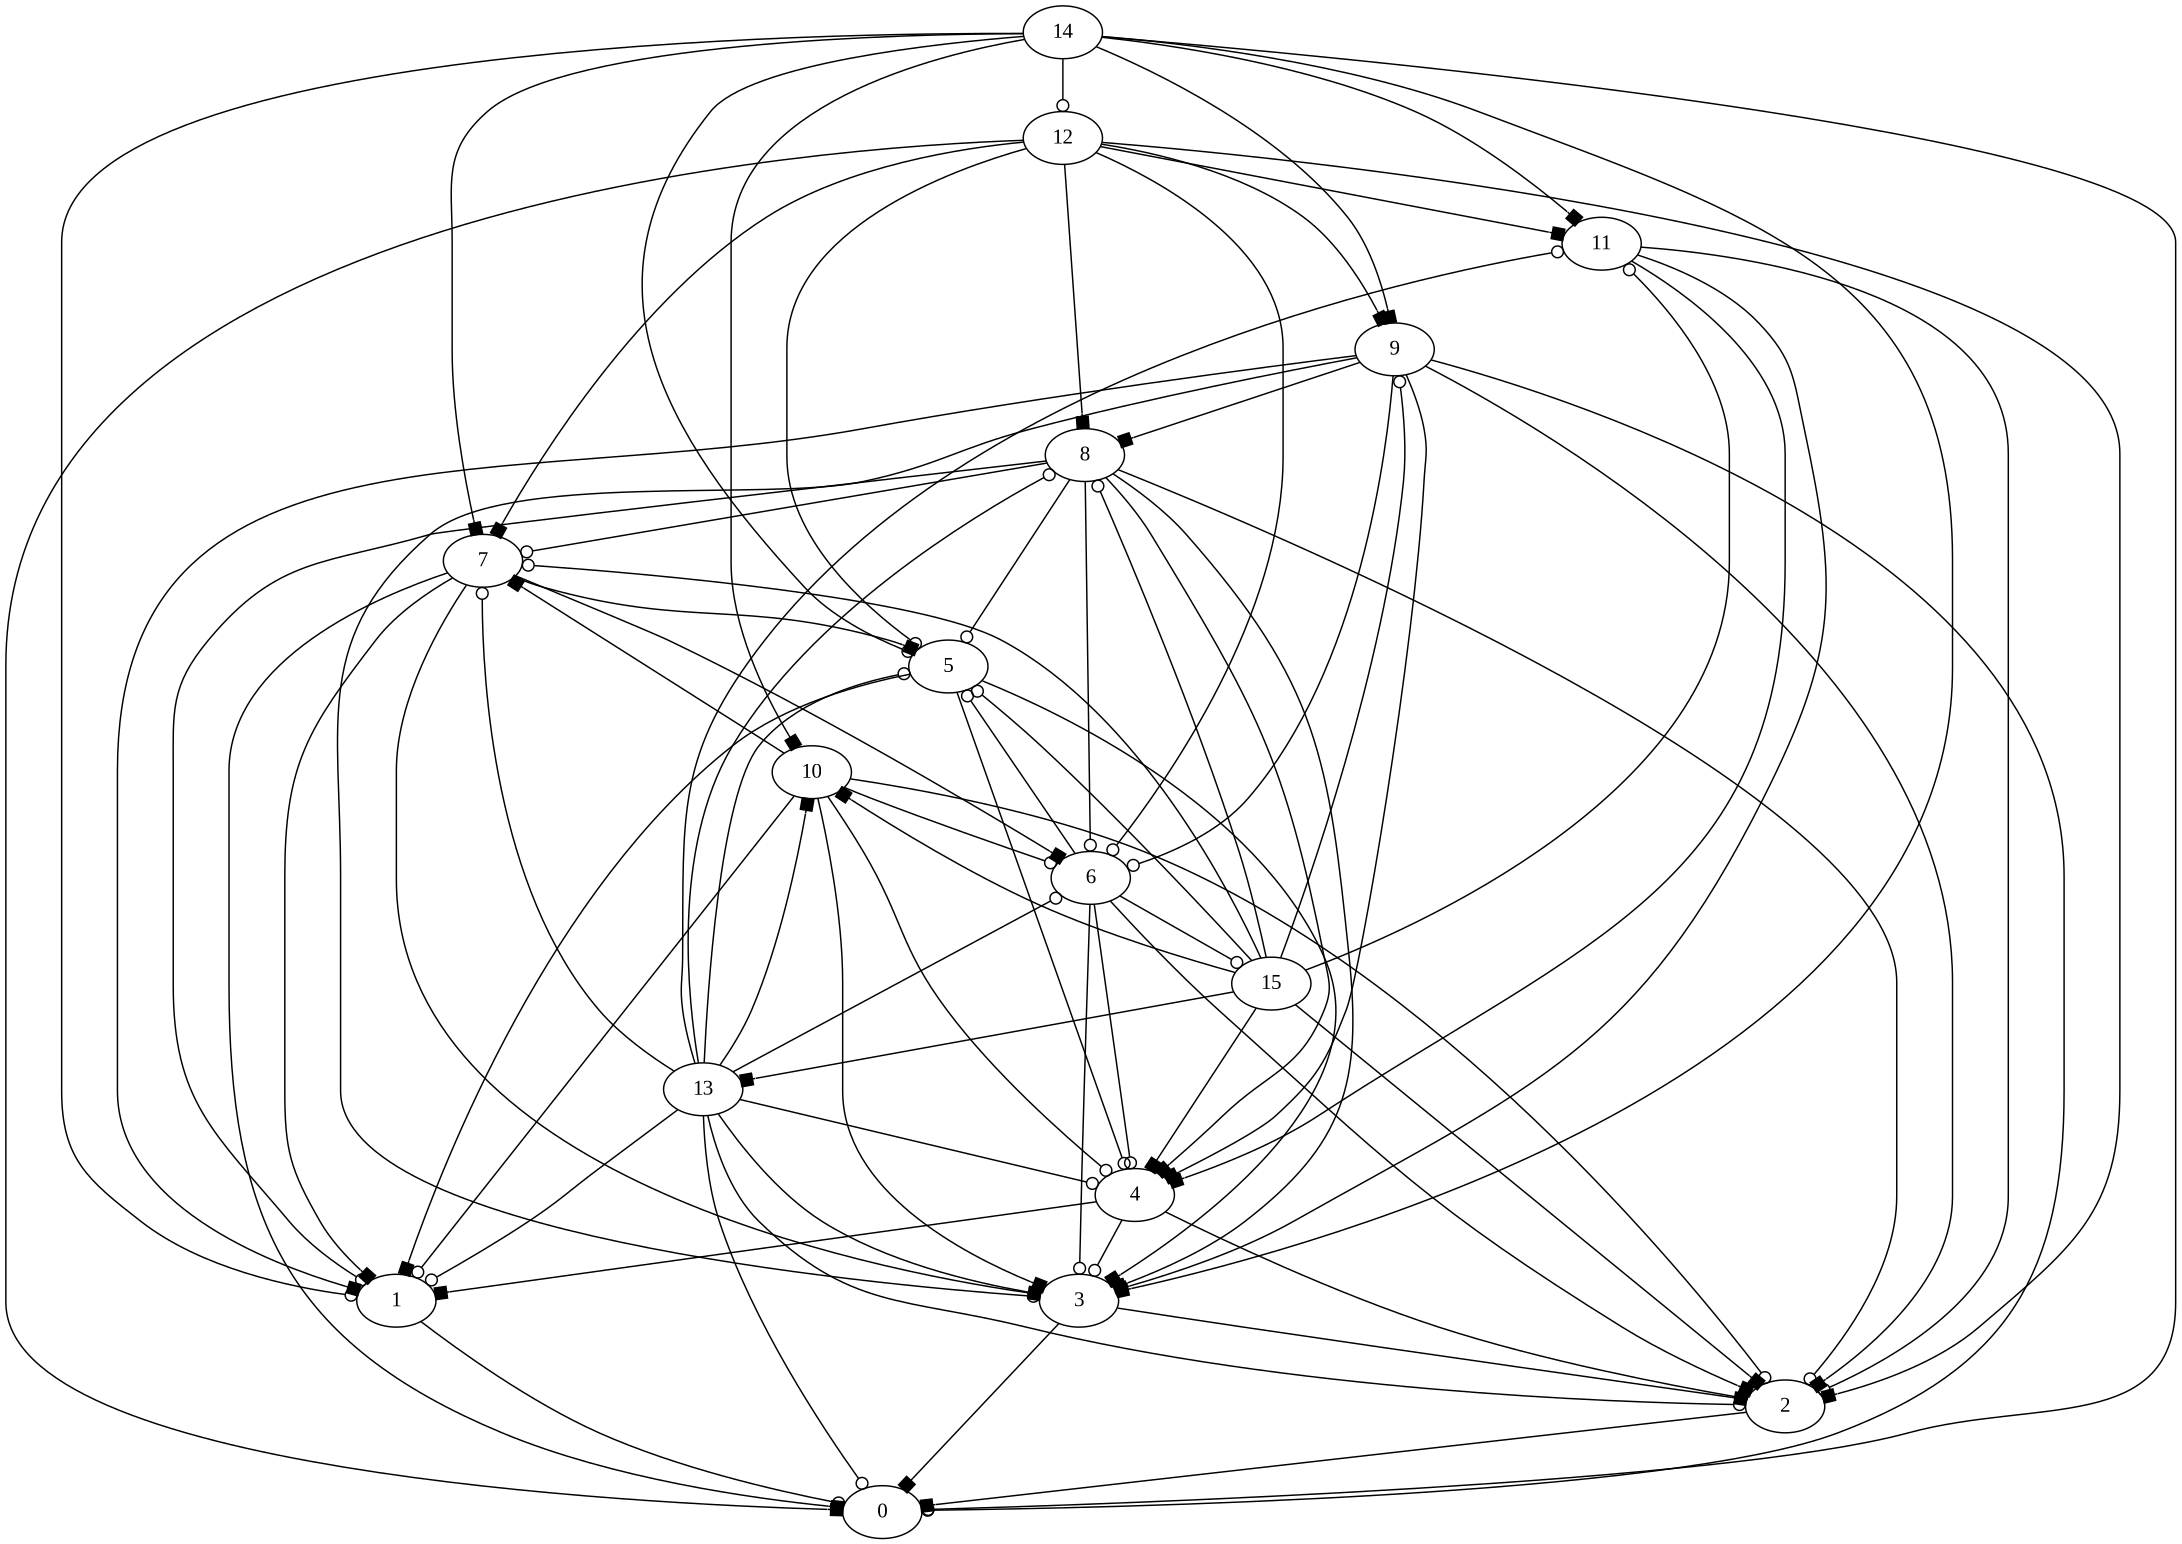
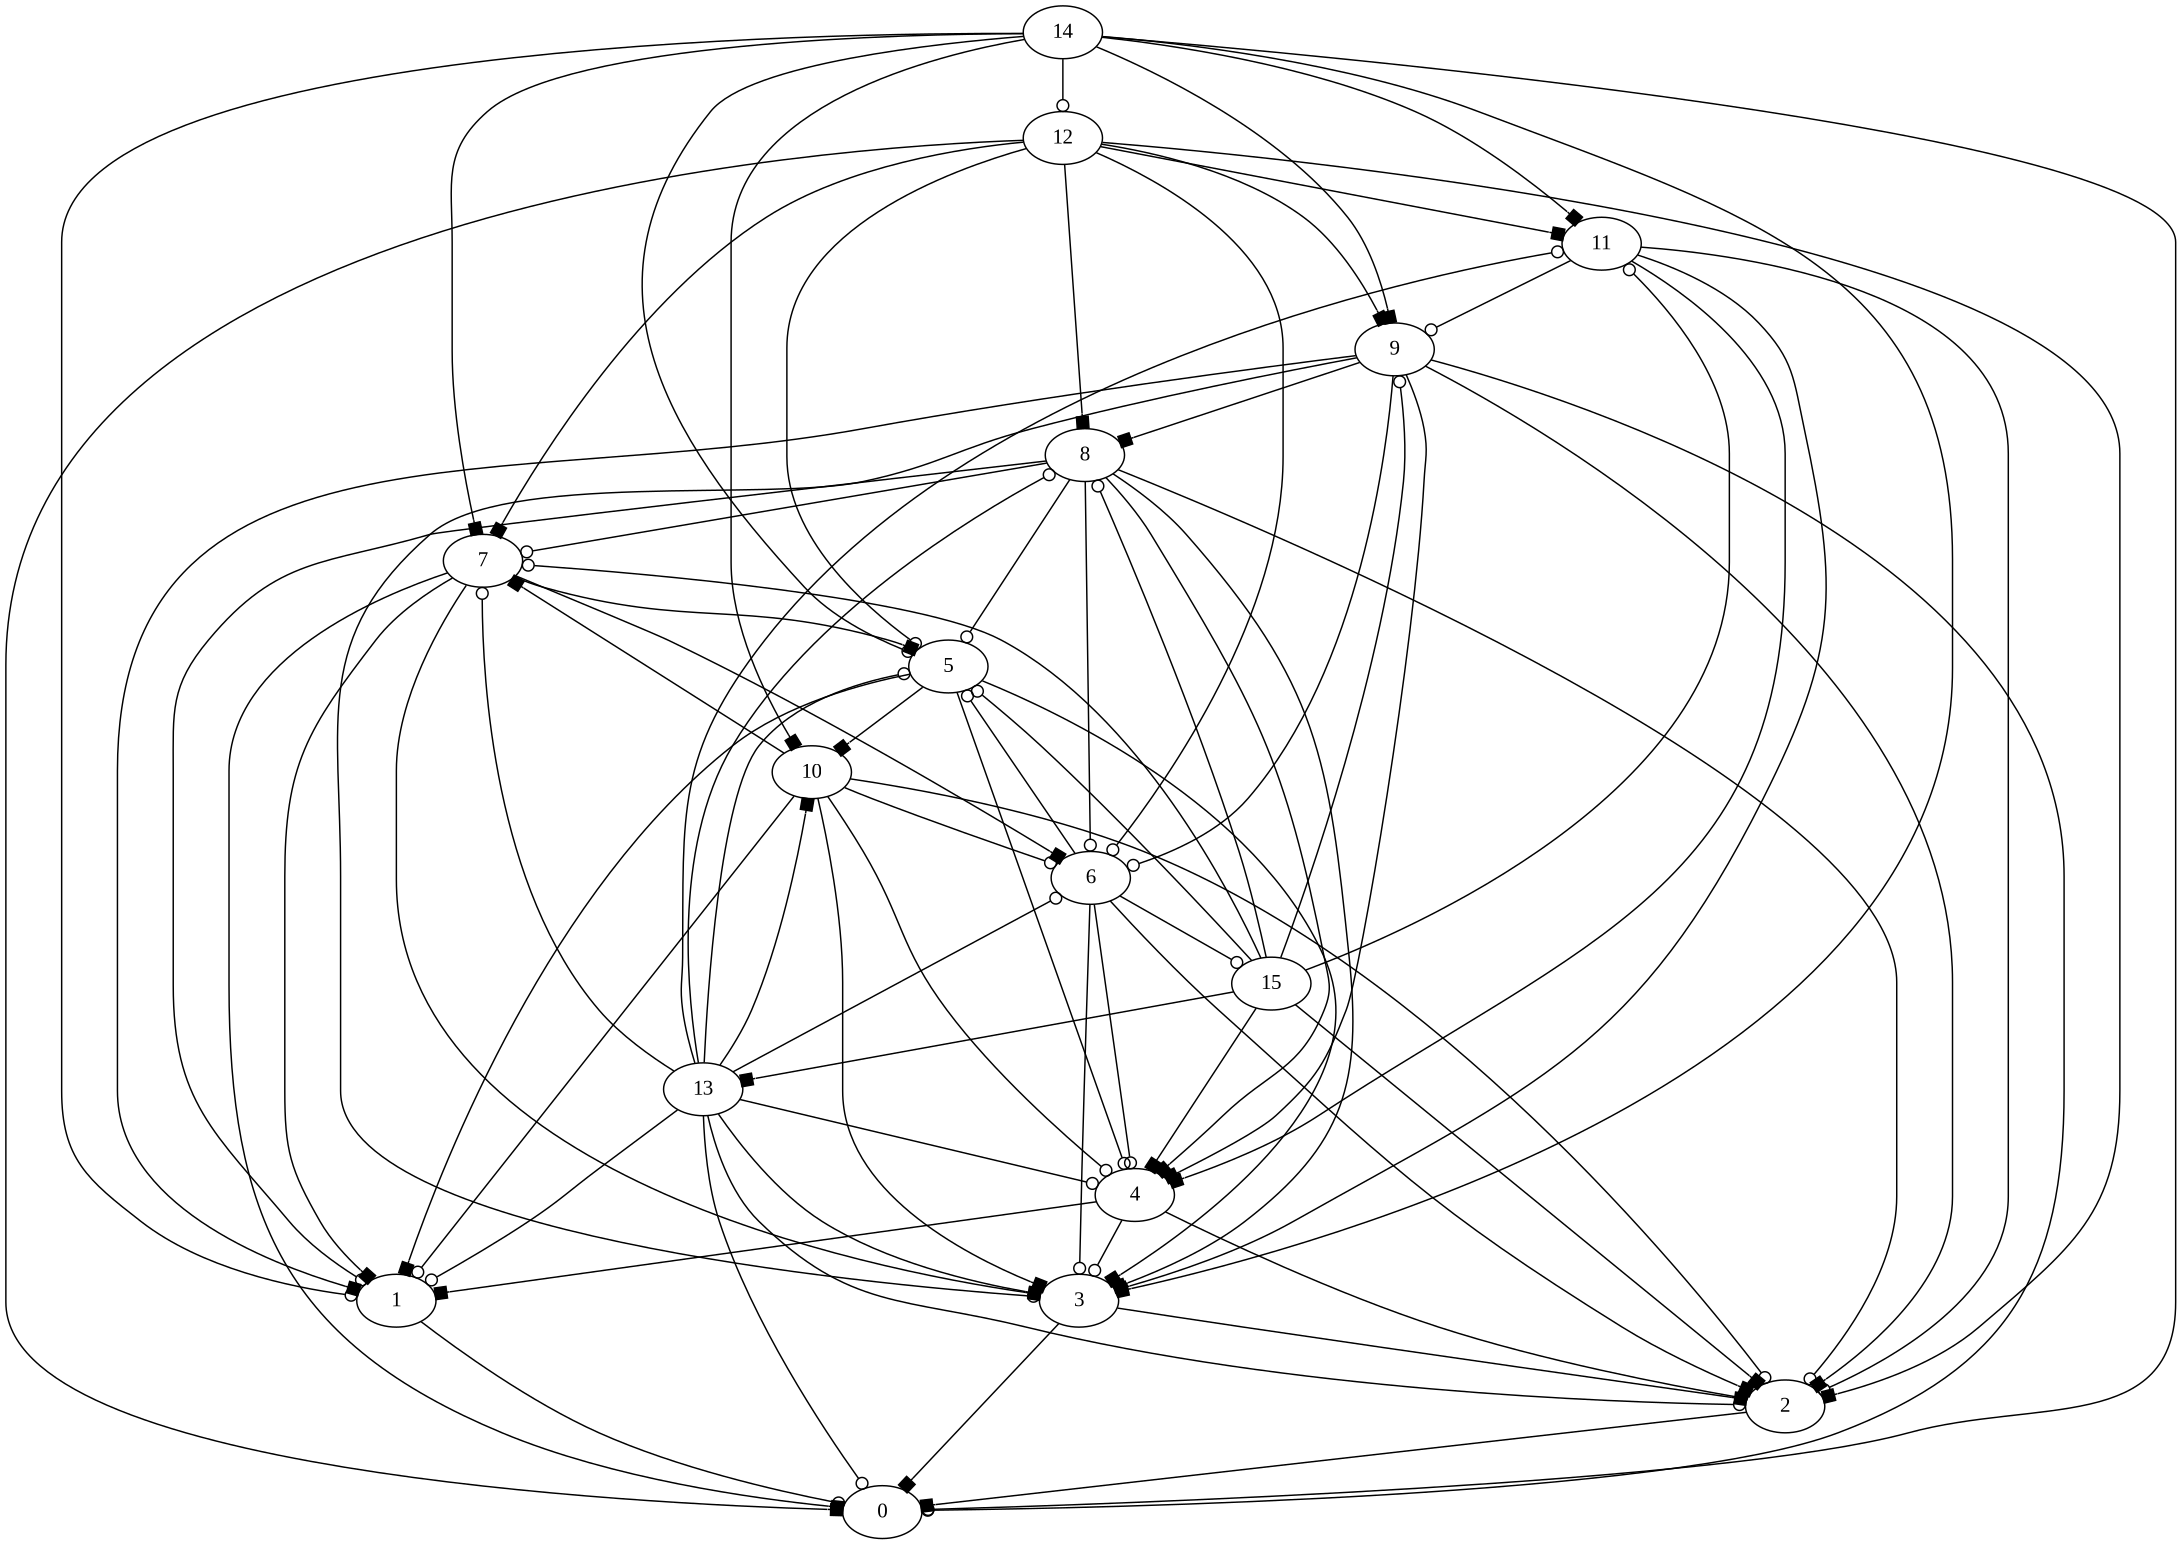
none -> (1504, 294)
(1055, 912) -> (886, 715)
